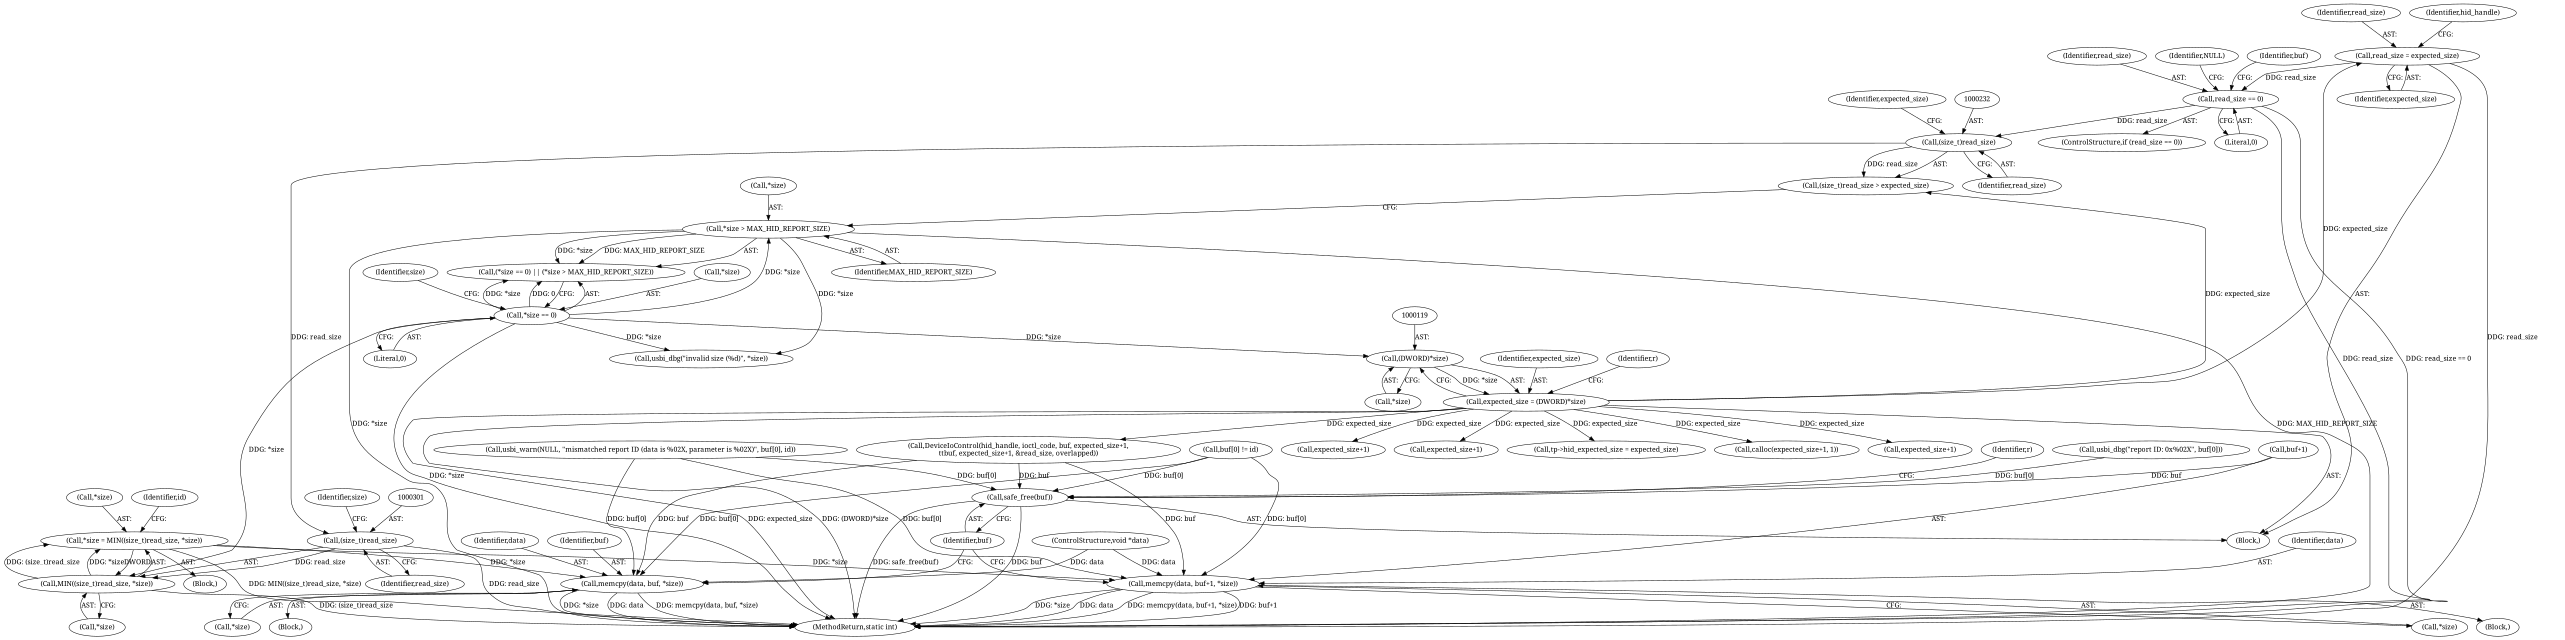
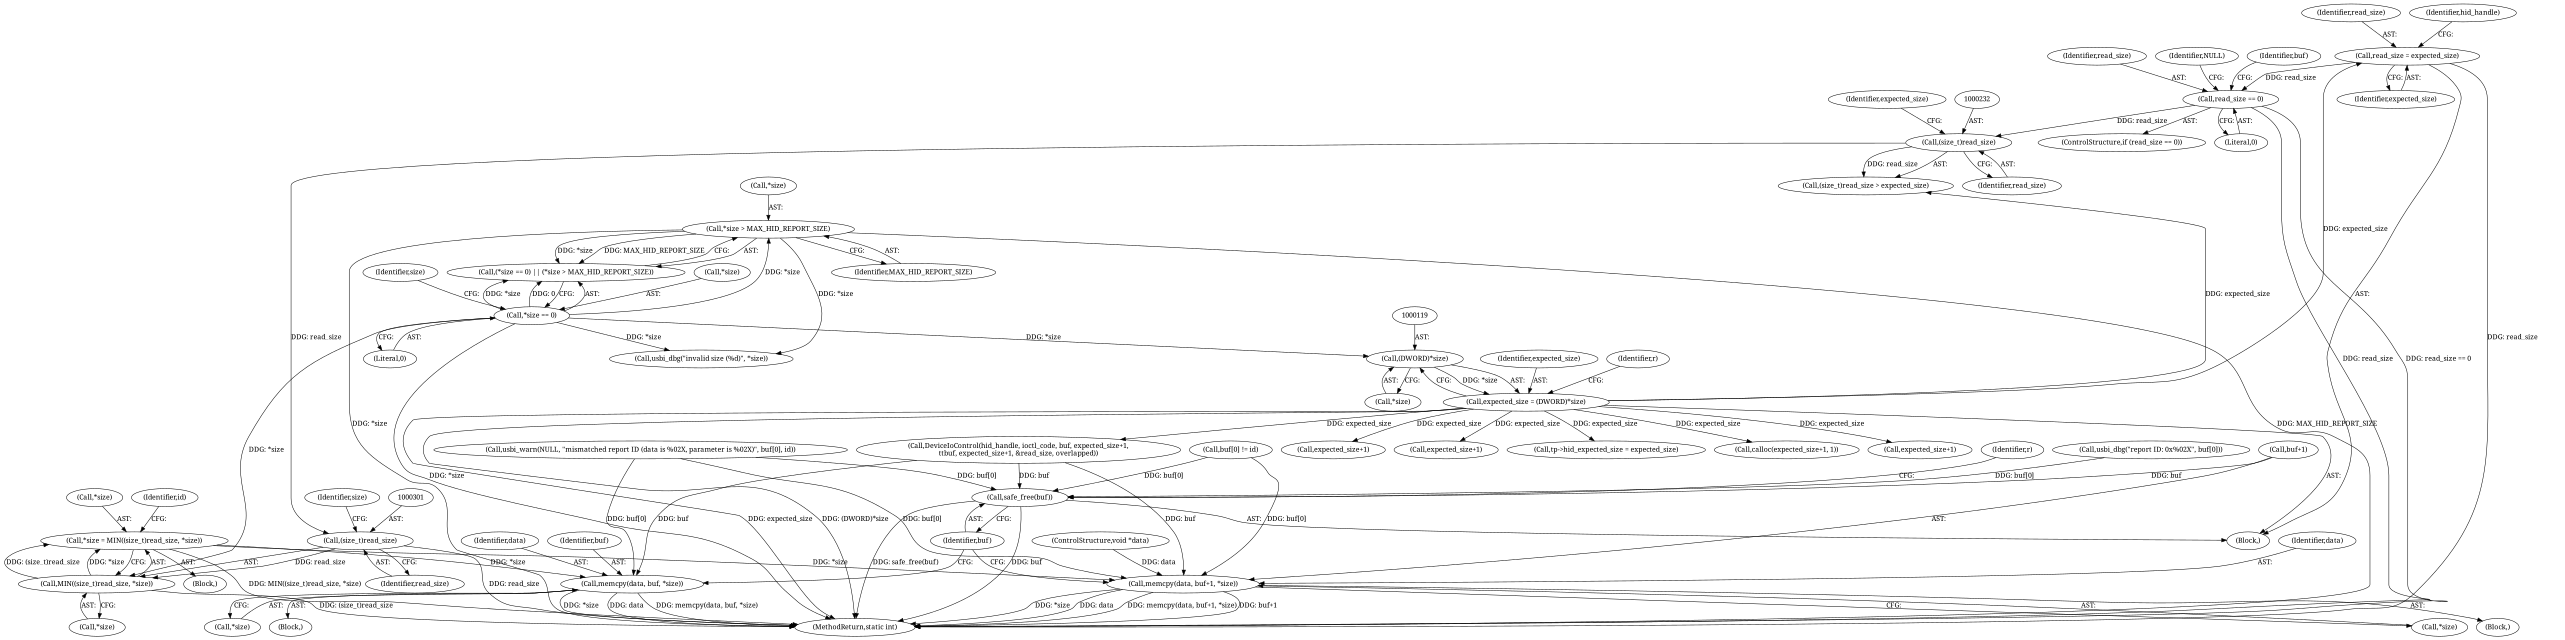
(1319, 207) -> (691, 259)
(858, 251) -> (858, 251)
(915, 490) -> none
(139, 562) -> (139, 562)
(928, 575) -> none
